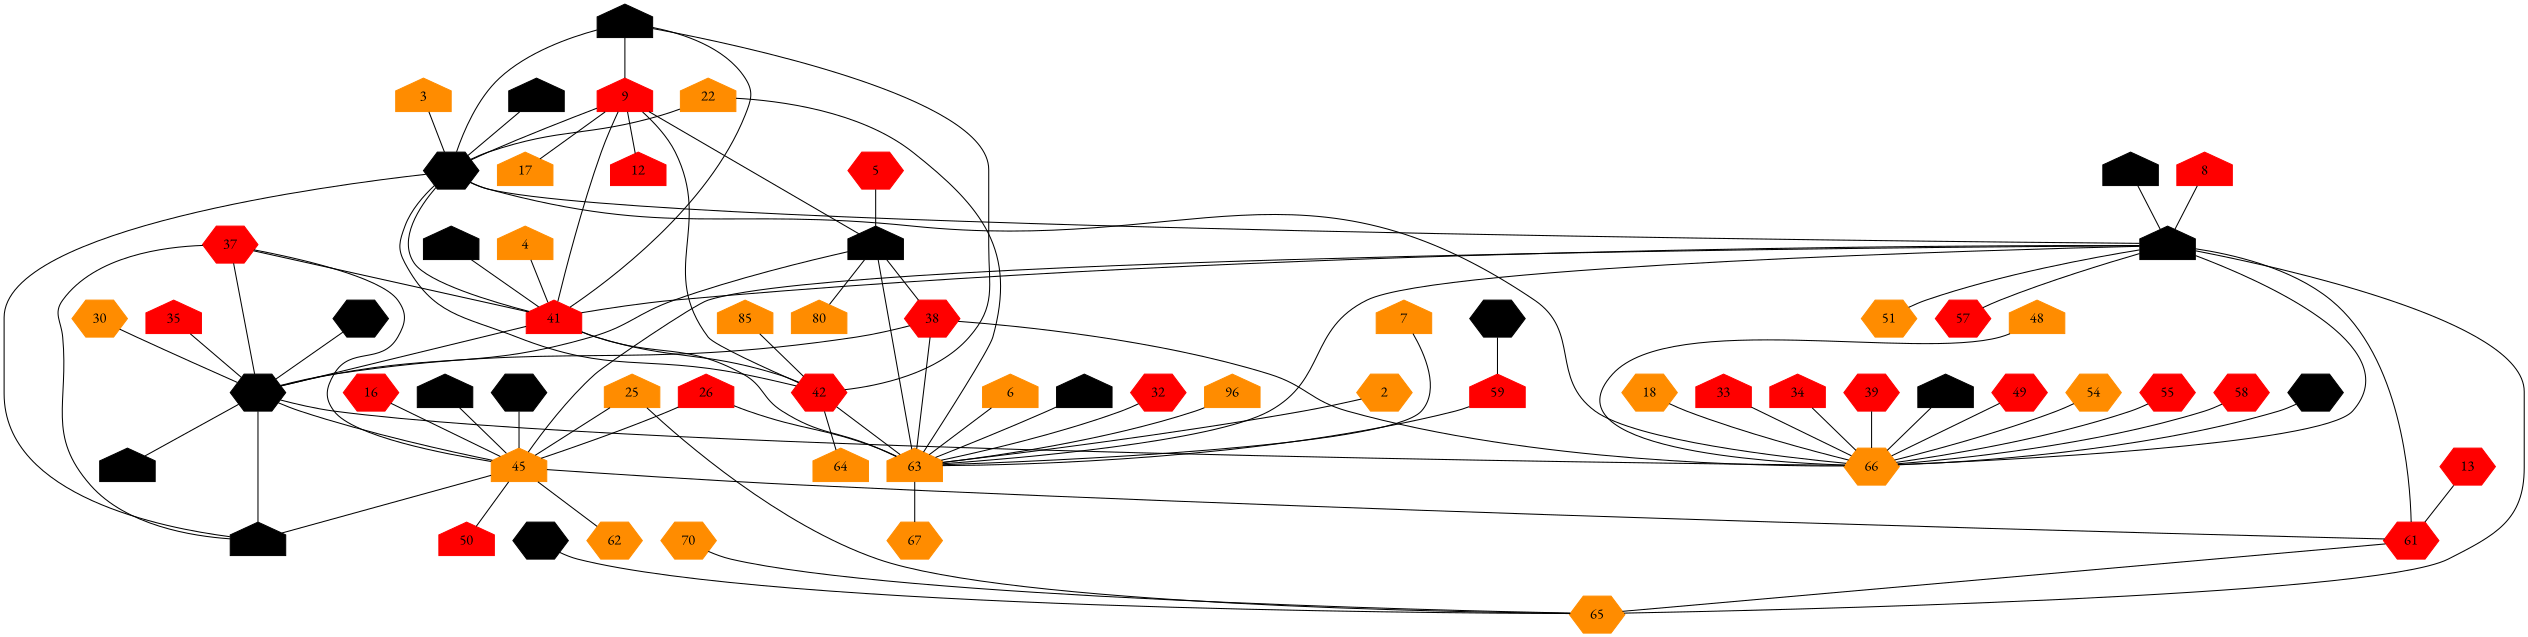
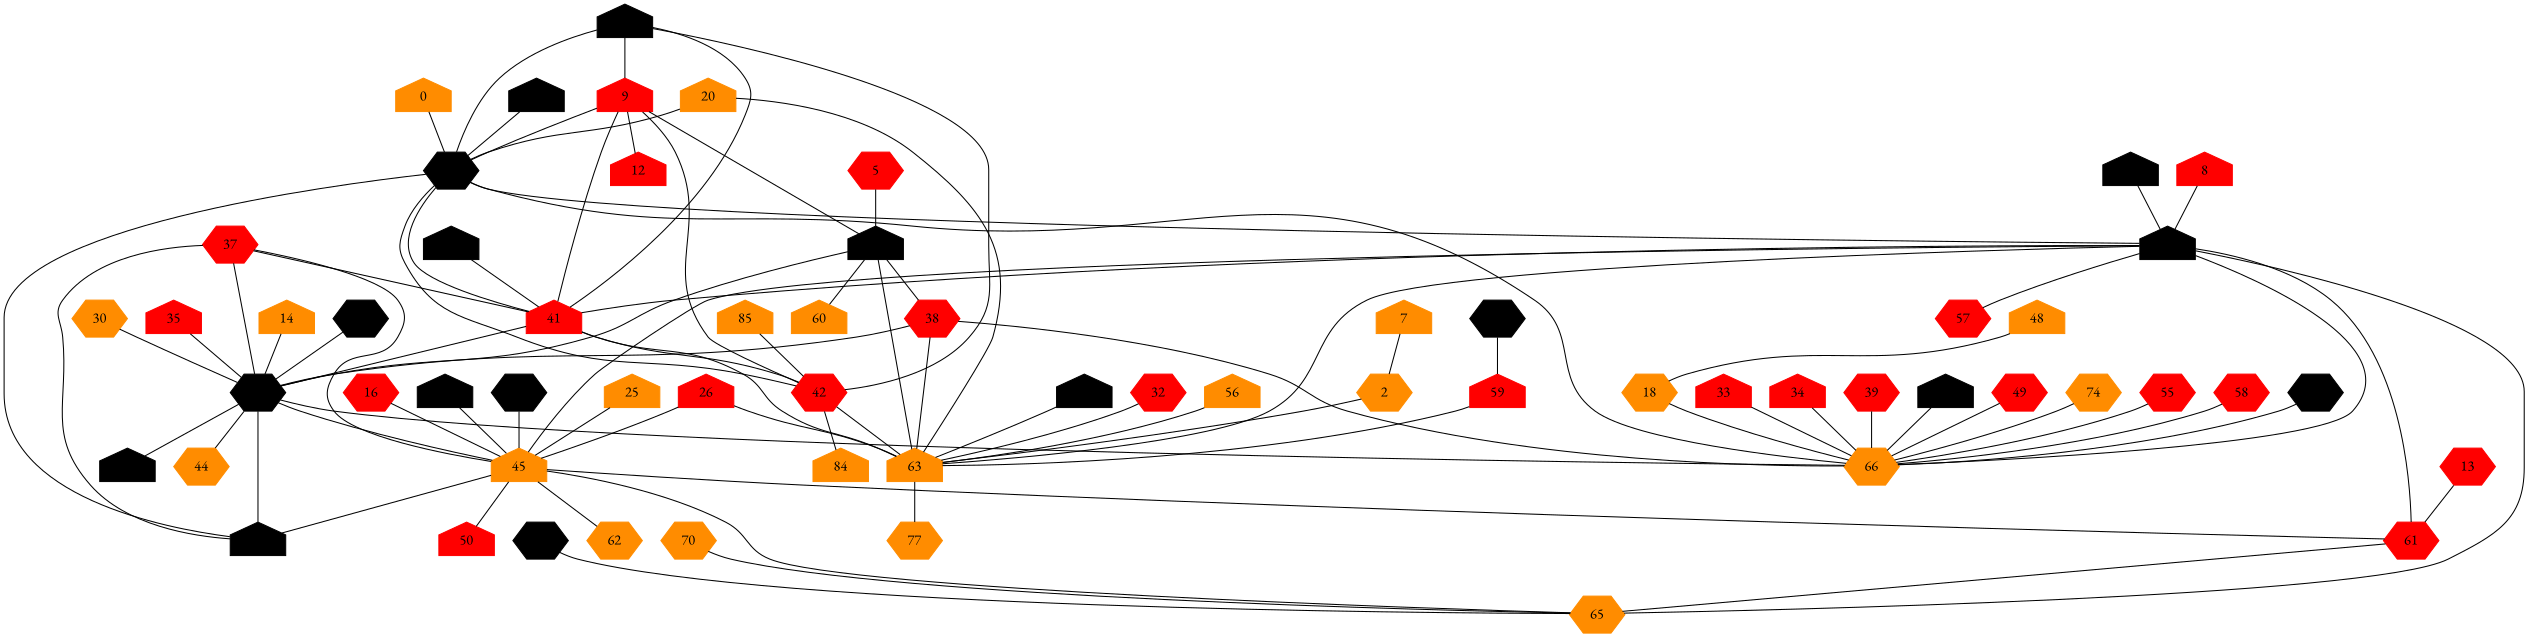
(423, 97) -> (423, 97)
(708, 97) -> (708, 97)
(525, 171) -> none
(525, 245) -> none
none -> (287, 319)
(819, 319) -> (819, 319)
(1889, 319) -> none
(1662, 350) -> (1839, 356)
(1010, 393) -> none
(1232, 393) -> (1232, 393)
(2094, 393) -> (2094, 393)
(1226, 448) -> (1395, 354)
none -> (201, 467)
(841, 467) -> (841, 467)
(915, 541) -> (915, 541)
(987, 581) -> (1047, 590)
